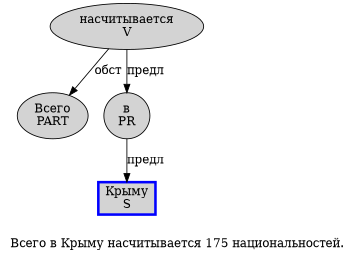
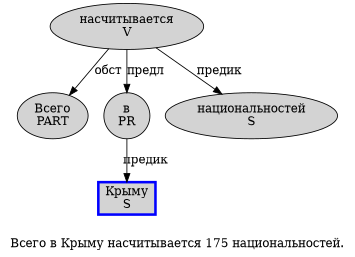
none -> (251, 116)
(146, 160) -> (146, 160)
